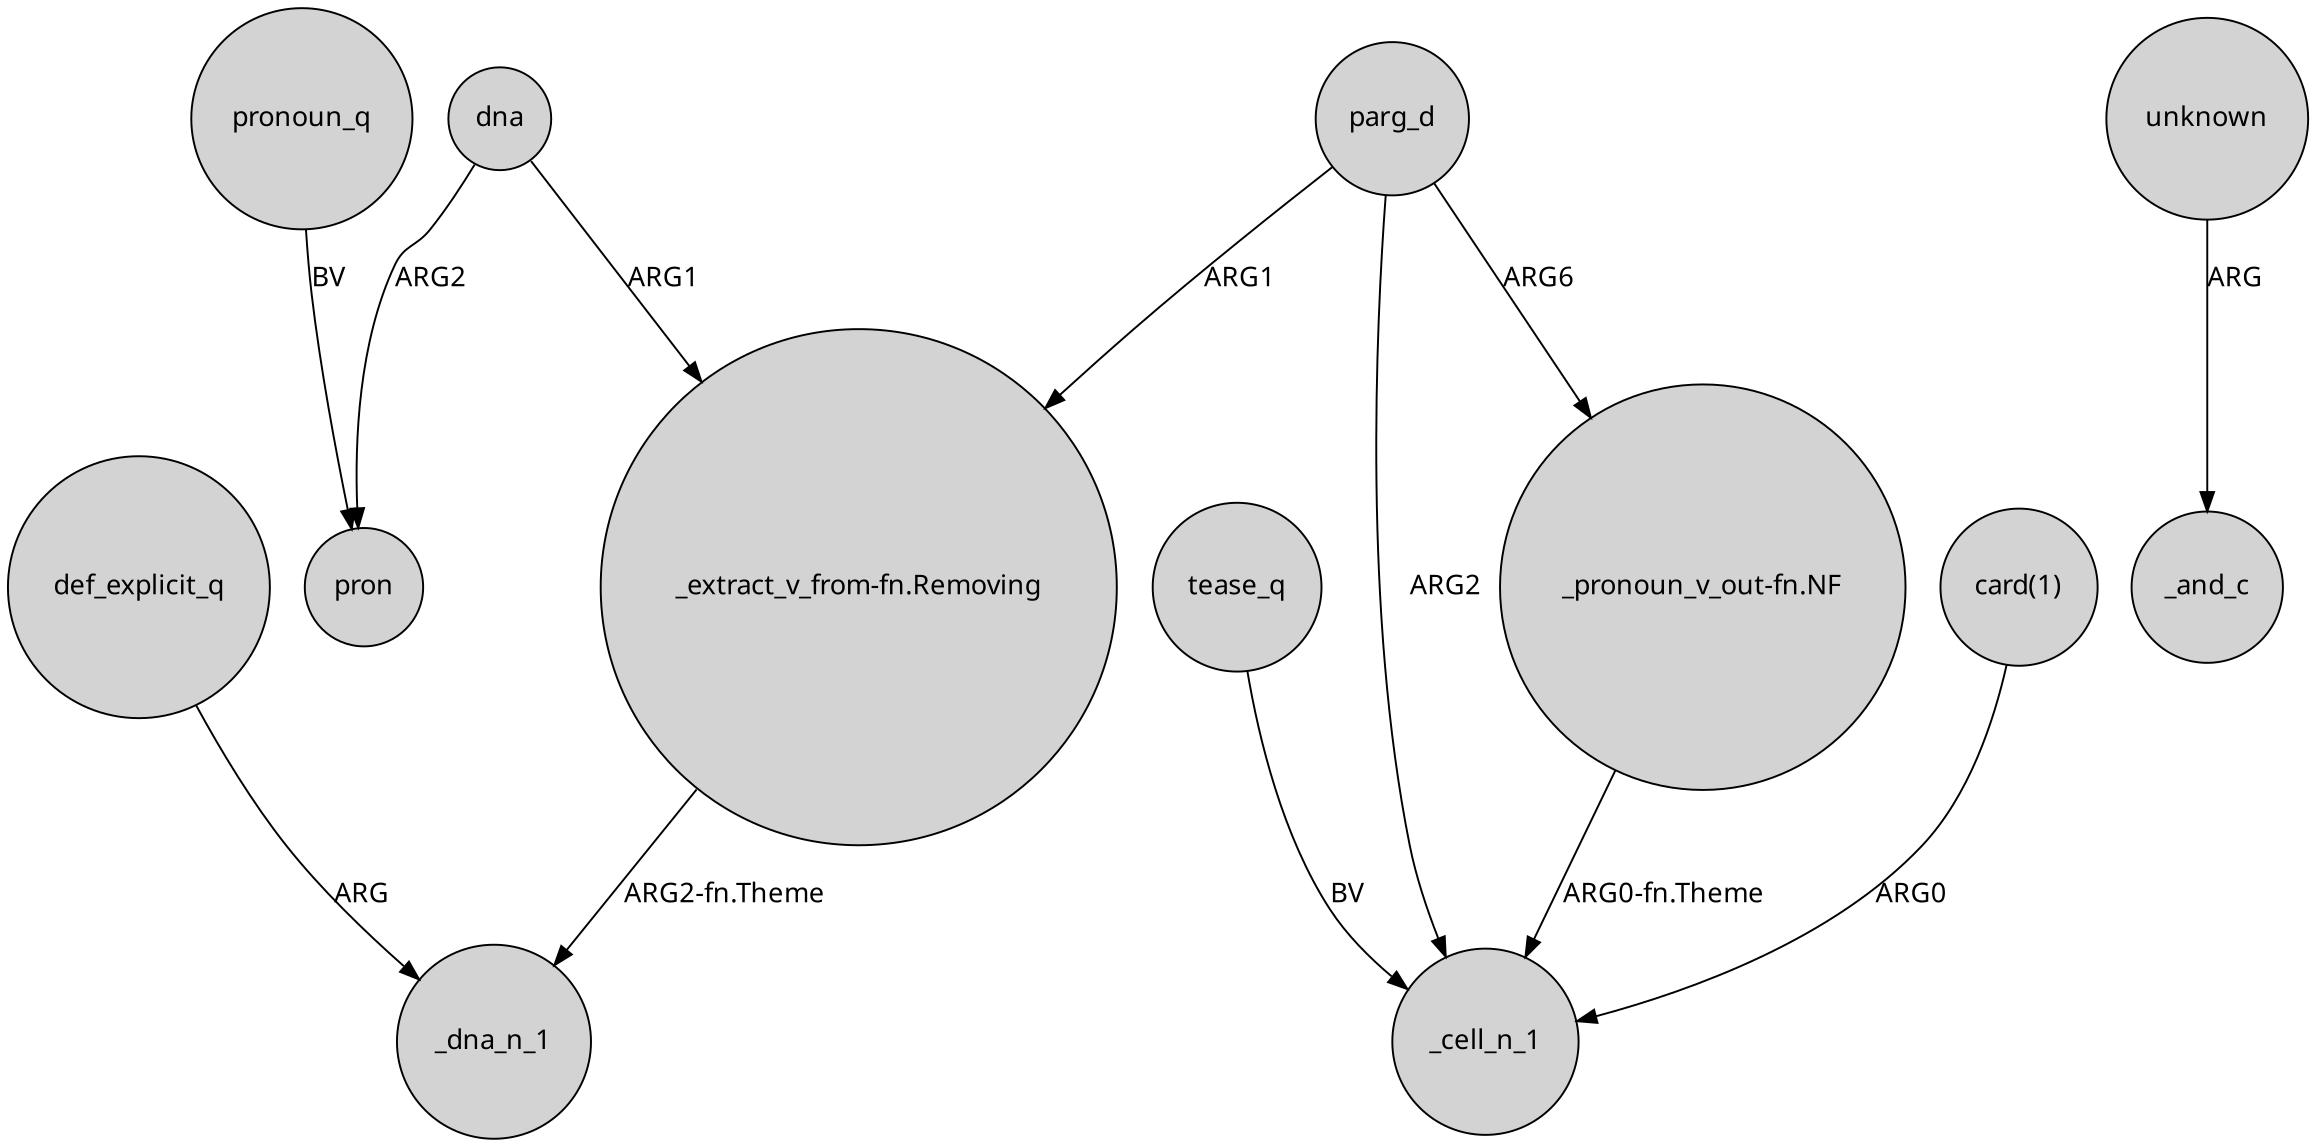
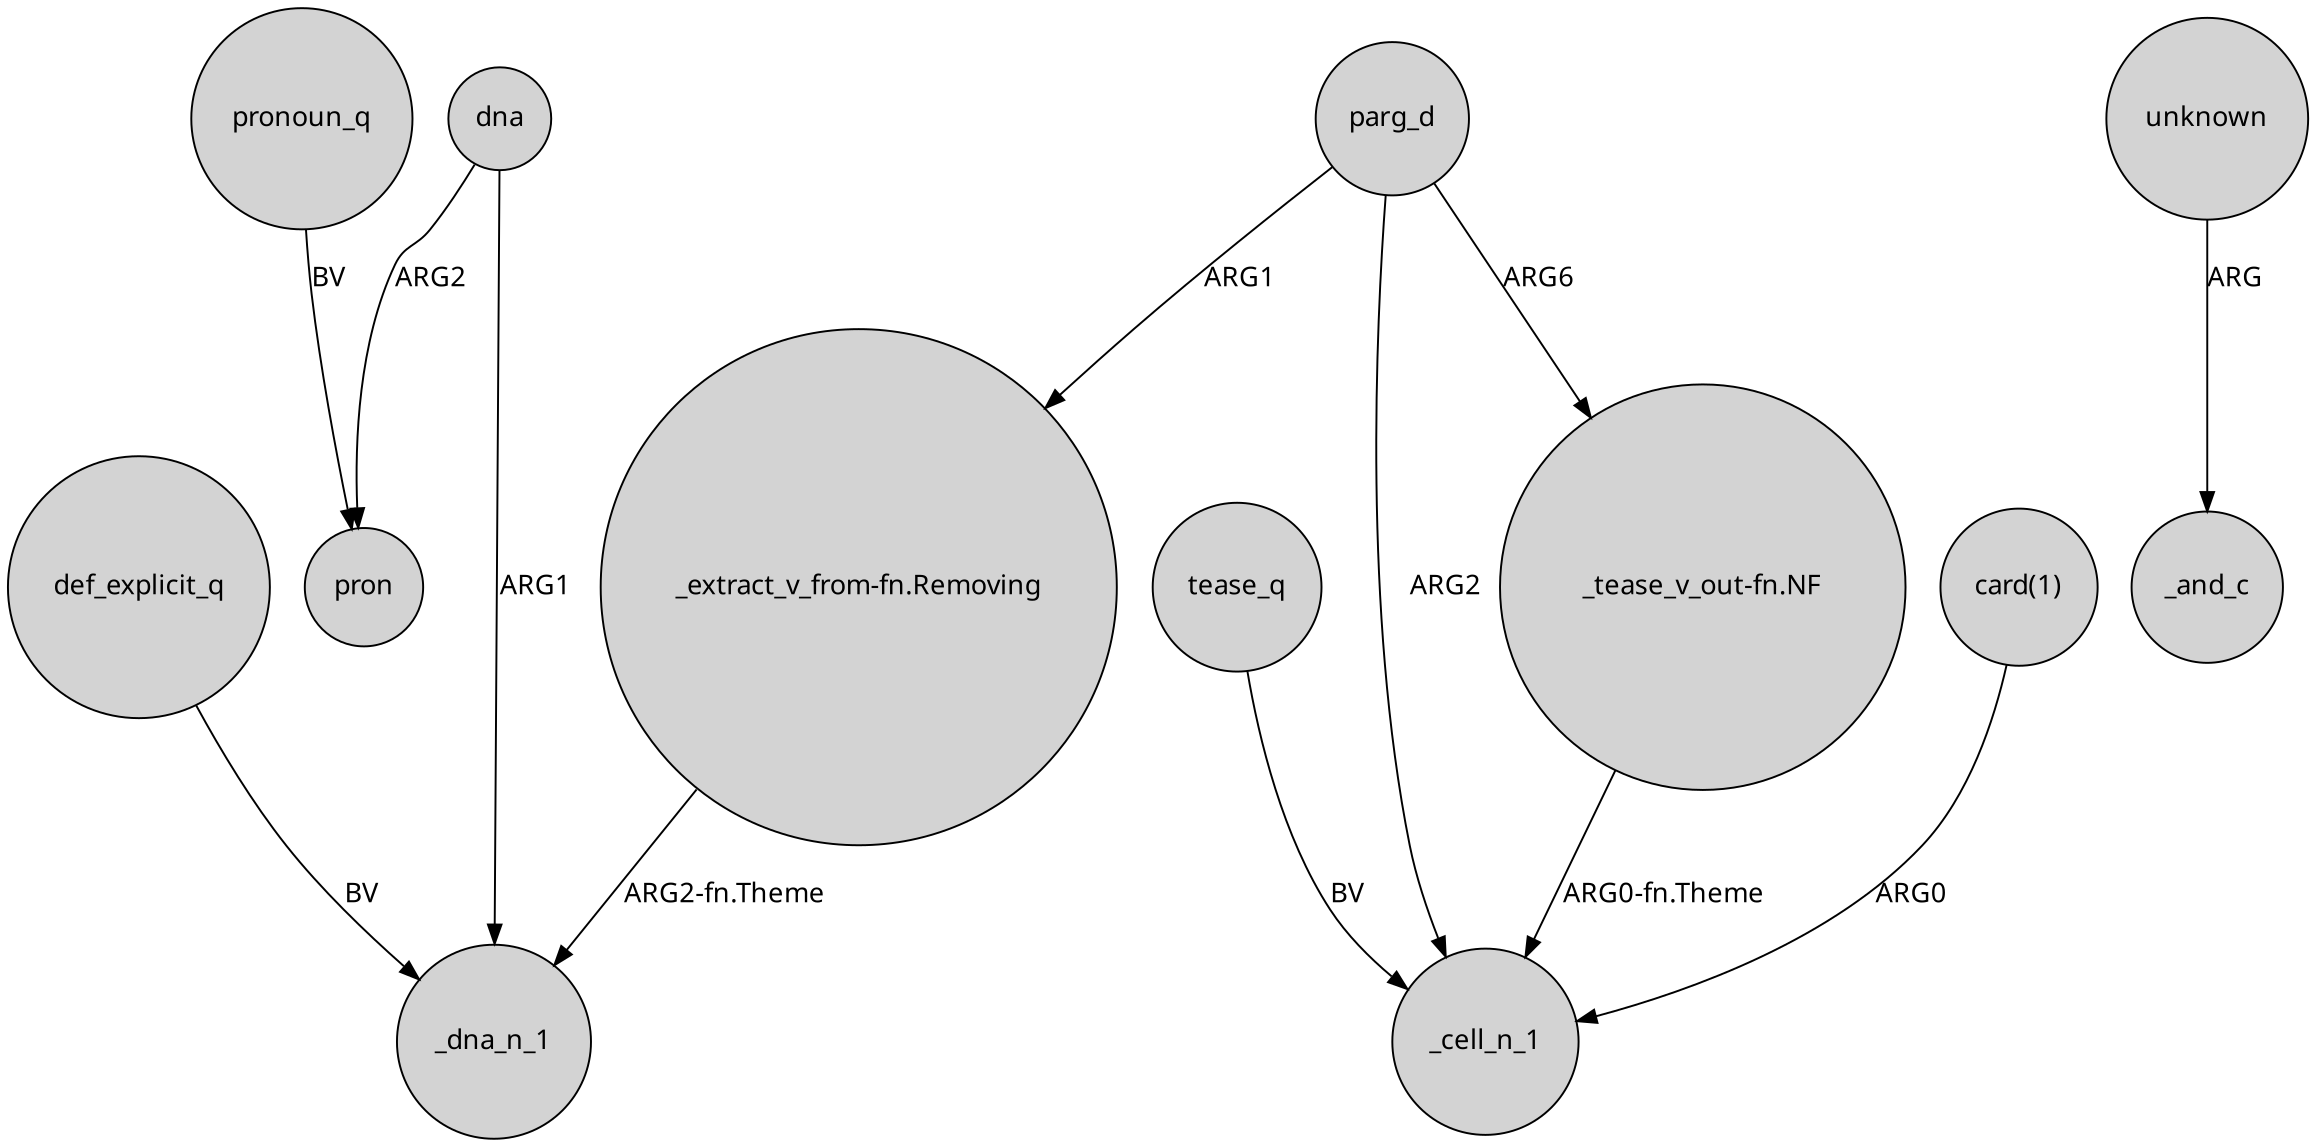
(610, 264) -> (497, 548)
(1703, 587) -> (1703, 587)
(362, 895) -> (362, 895)
